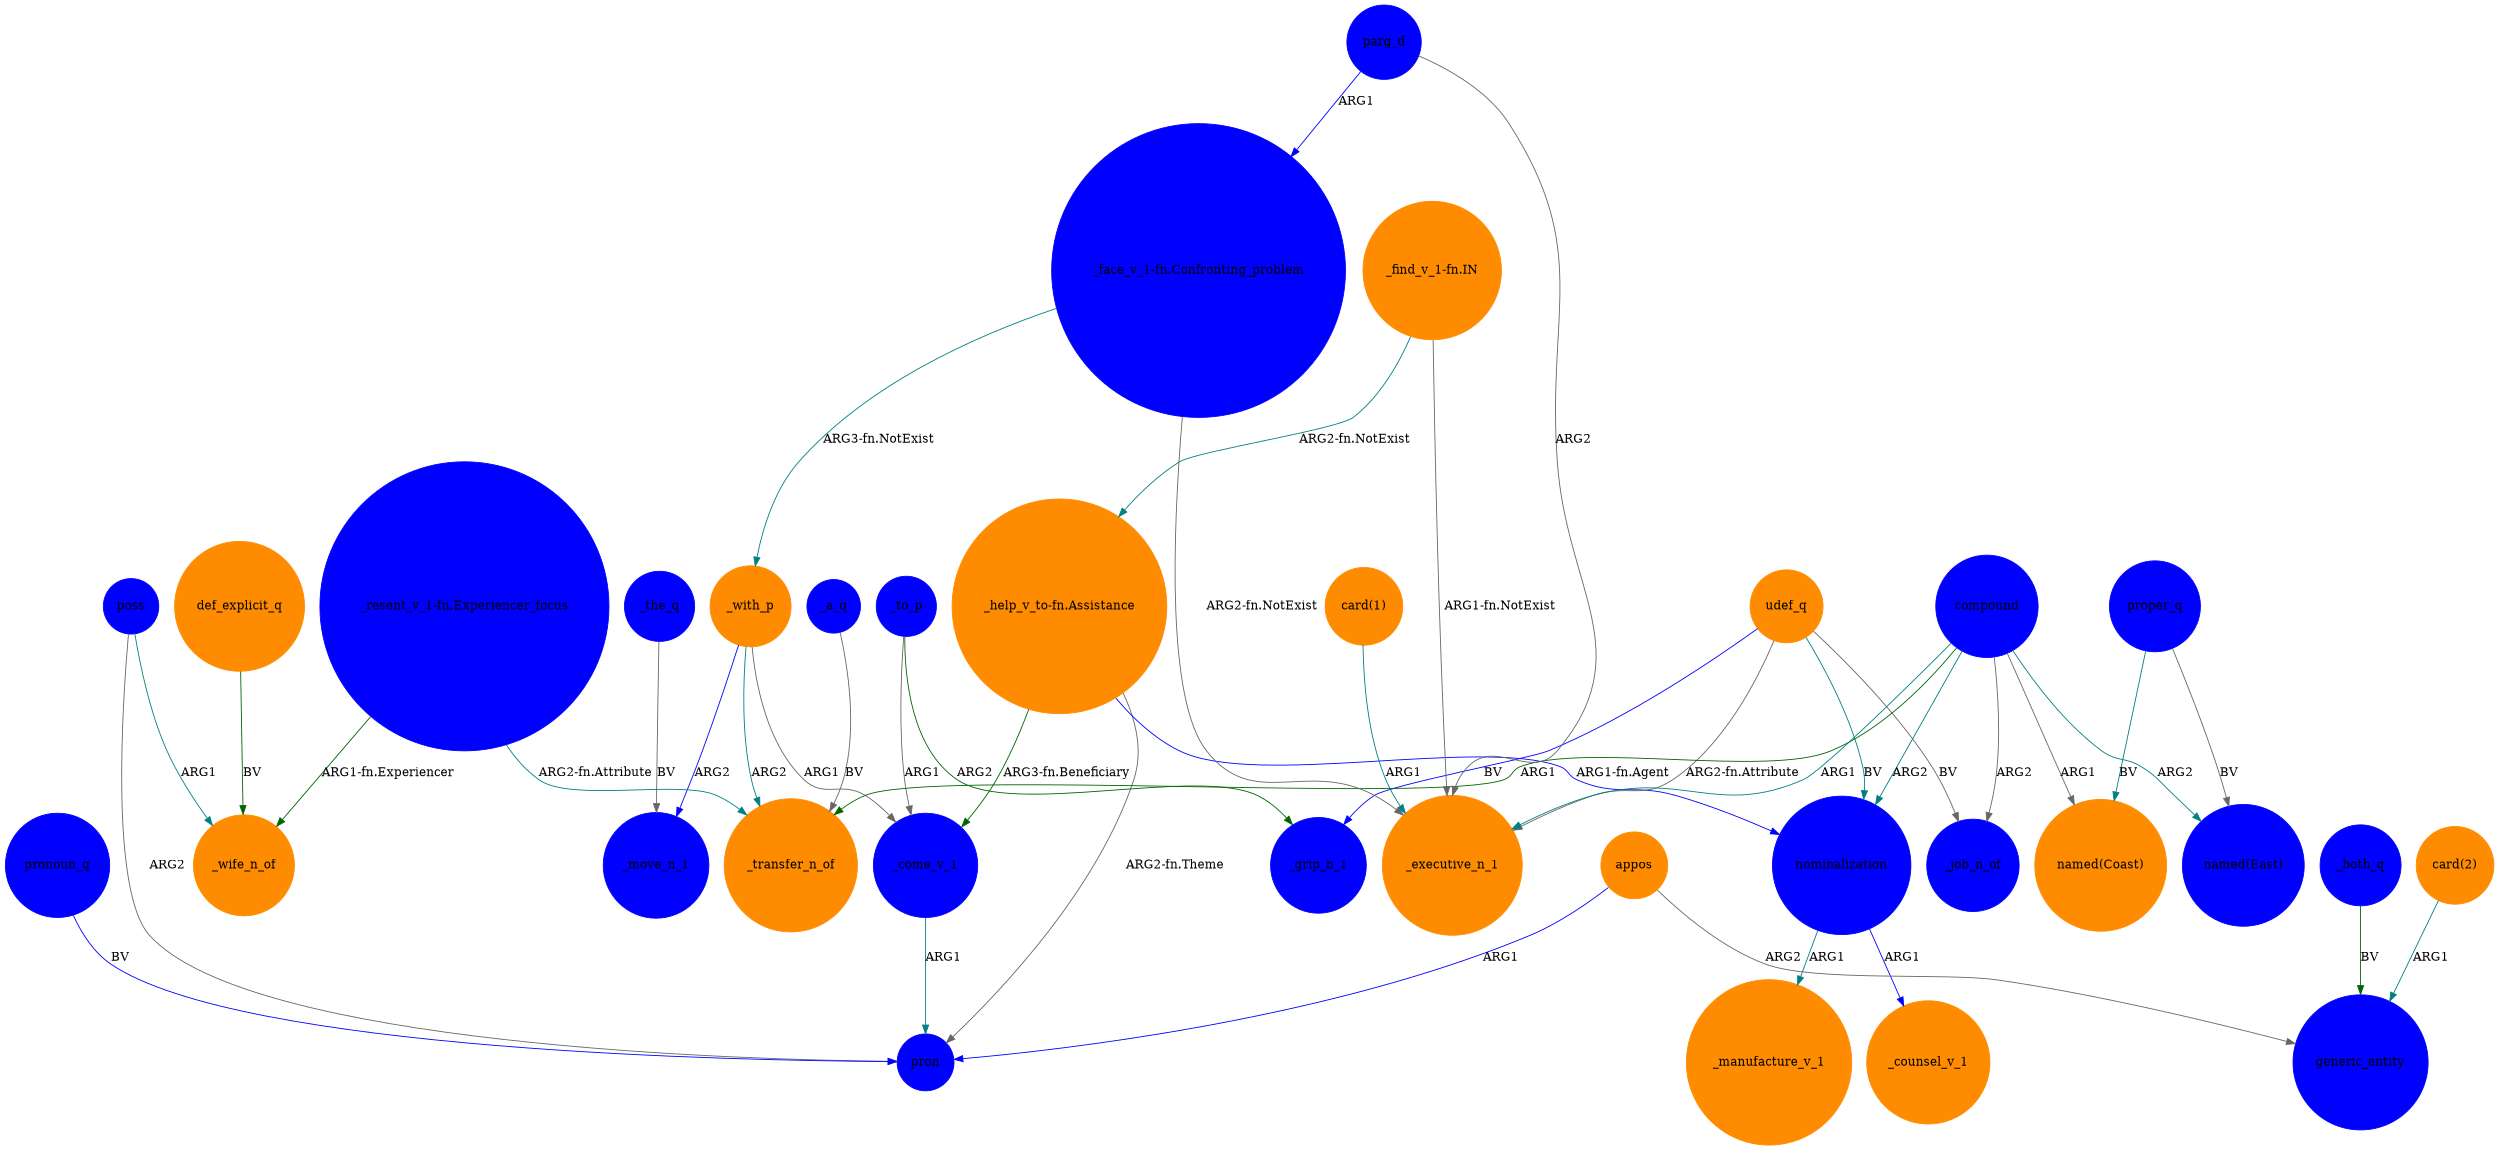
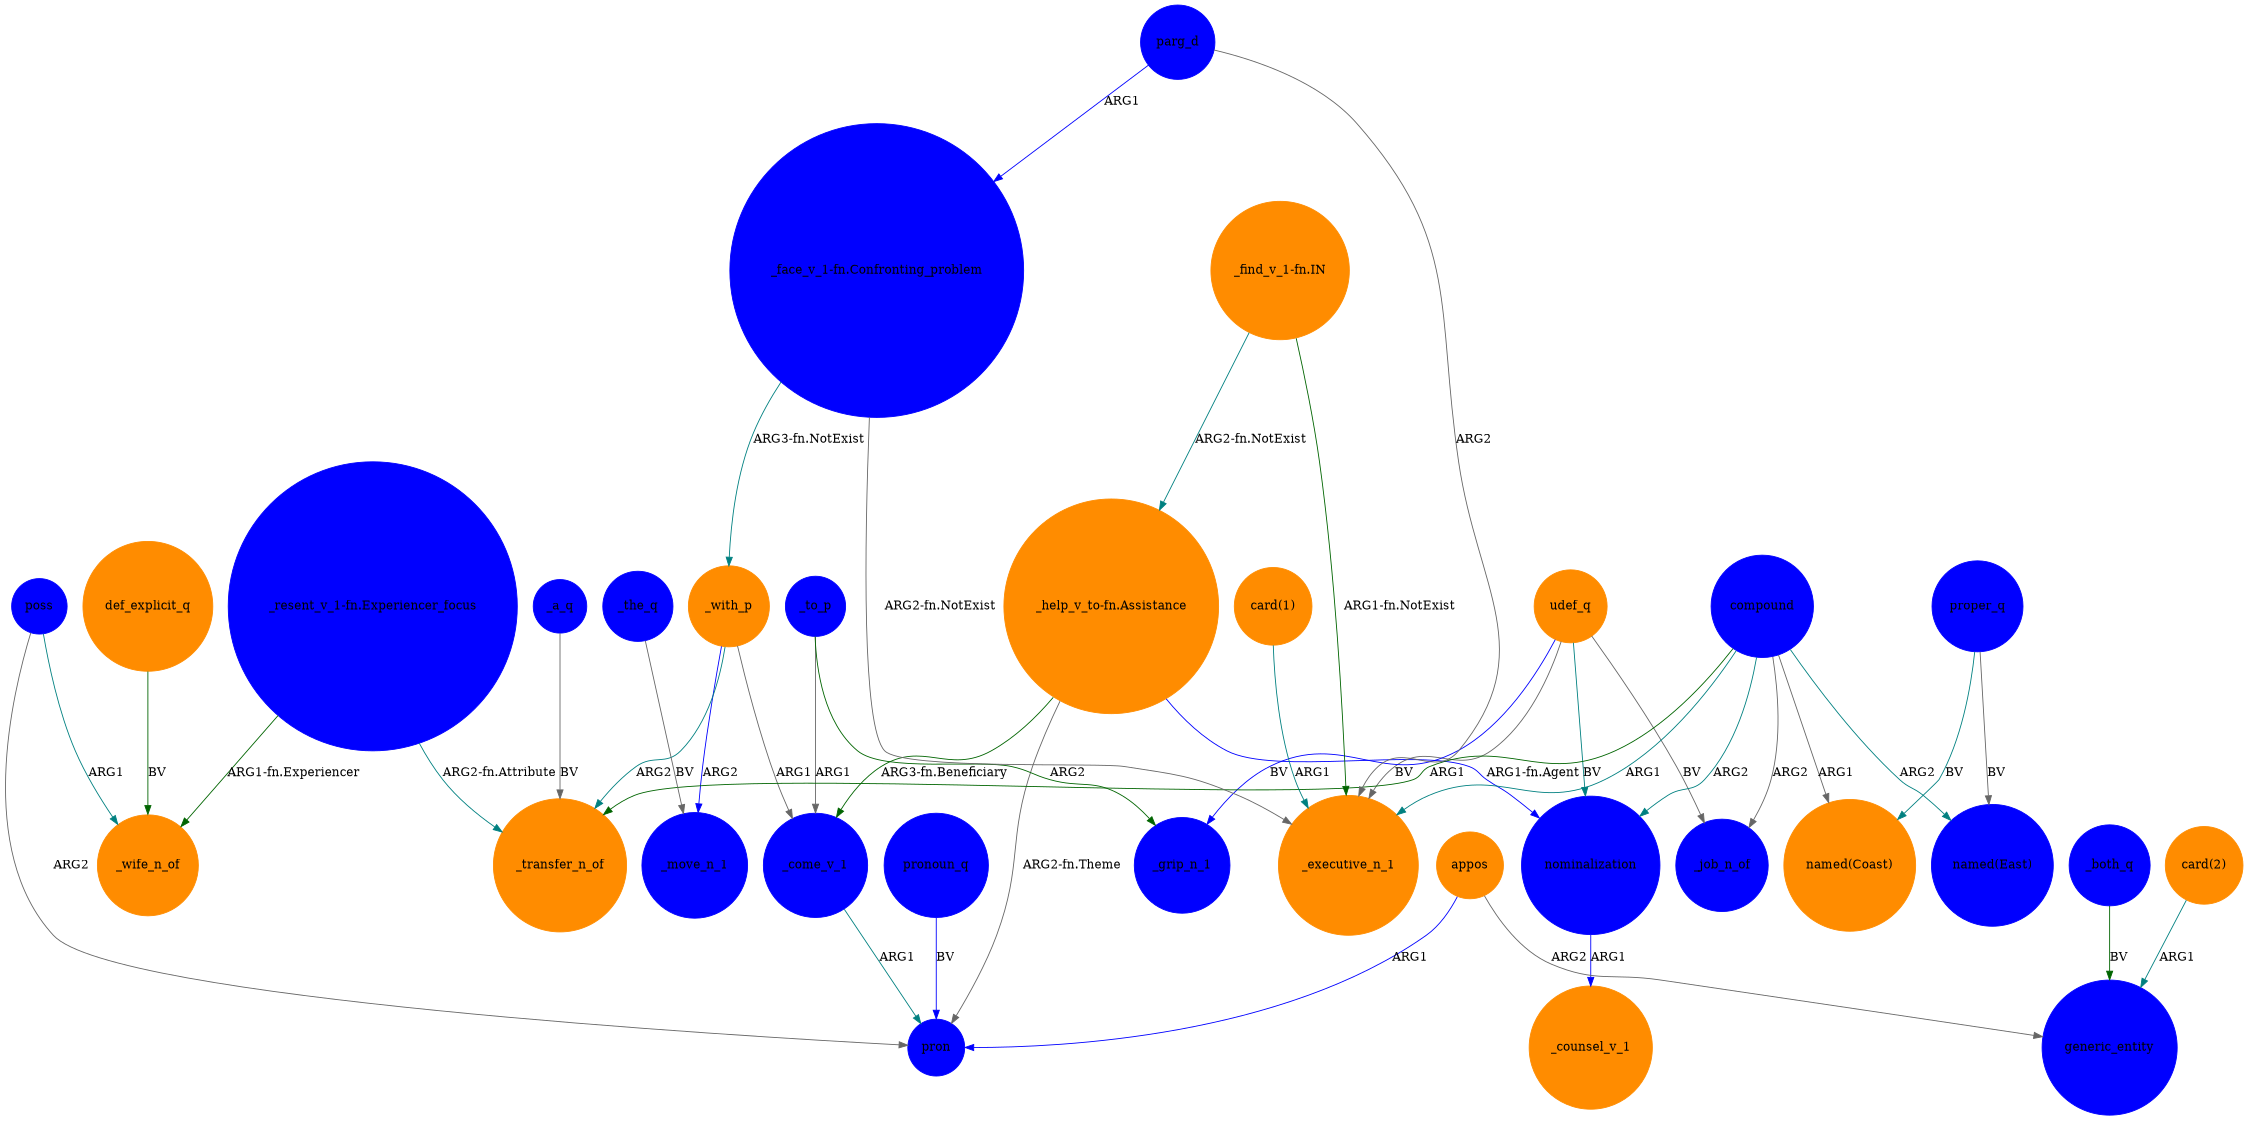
(1438, 563) -> (1331, 561)
(1743, 773) -> (1404, 773)
(1769, 1062) -> none
